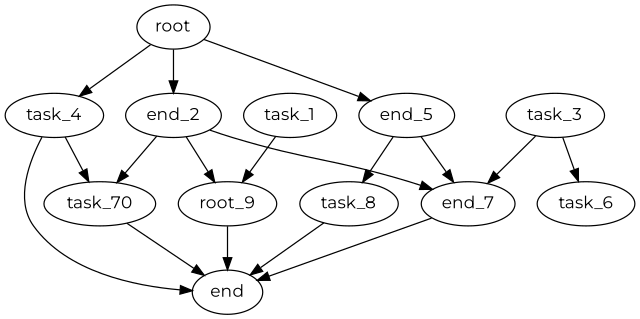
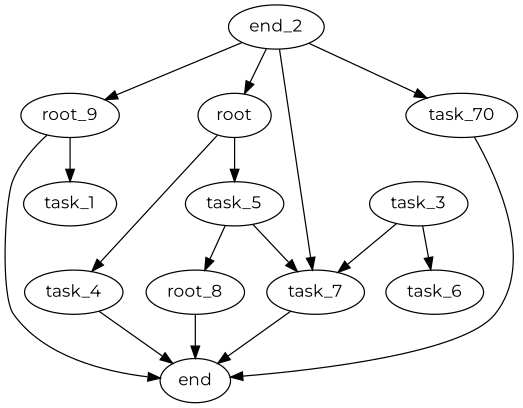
(173, 65) -> (258, 66)
(407, 115) -> (235, 204)
(74, 154) -> none
(263, 154) -> (70, 154)
(349, 204) -> (195, 292)
(468, 204) -> (316, 292)
